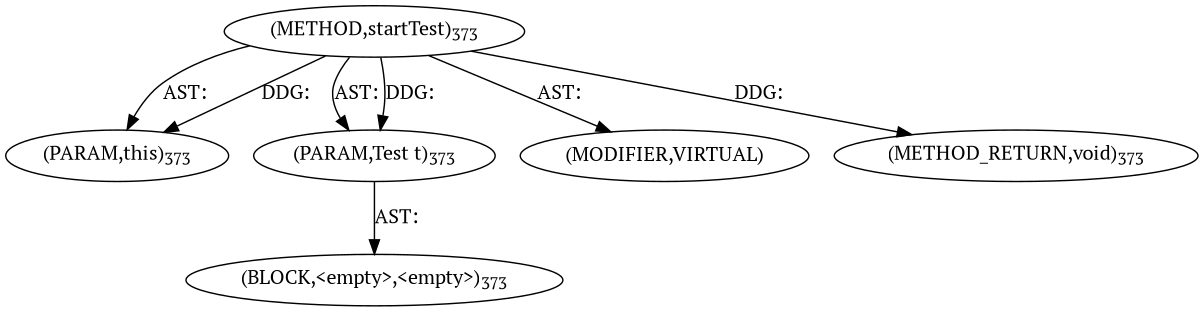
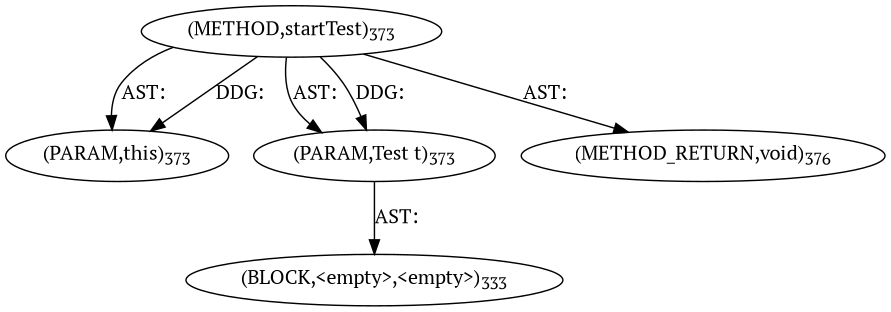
(762, 94) -> (548, 94)
(1131, 154) -> (818, 154)
(665, 156) -> none
(494, 278) -> (494, 278)
